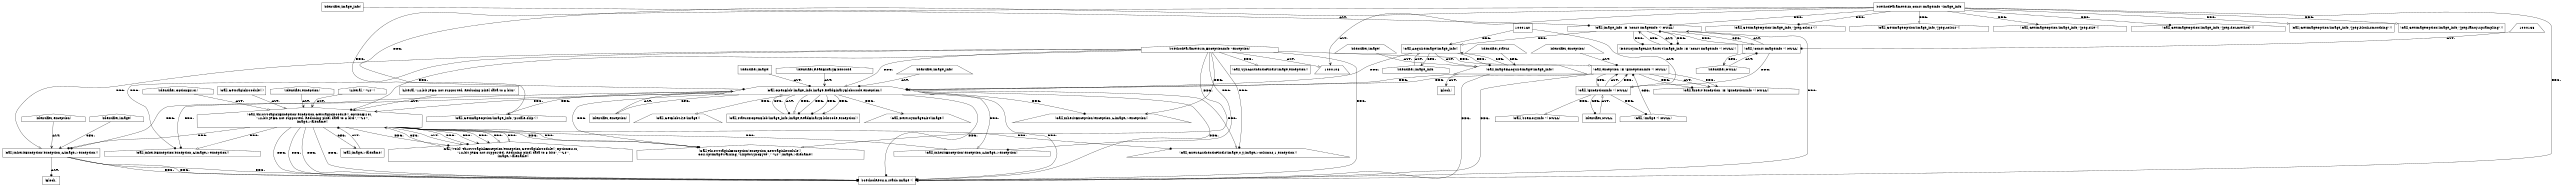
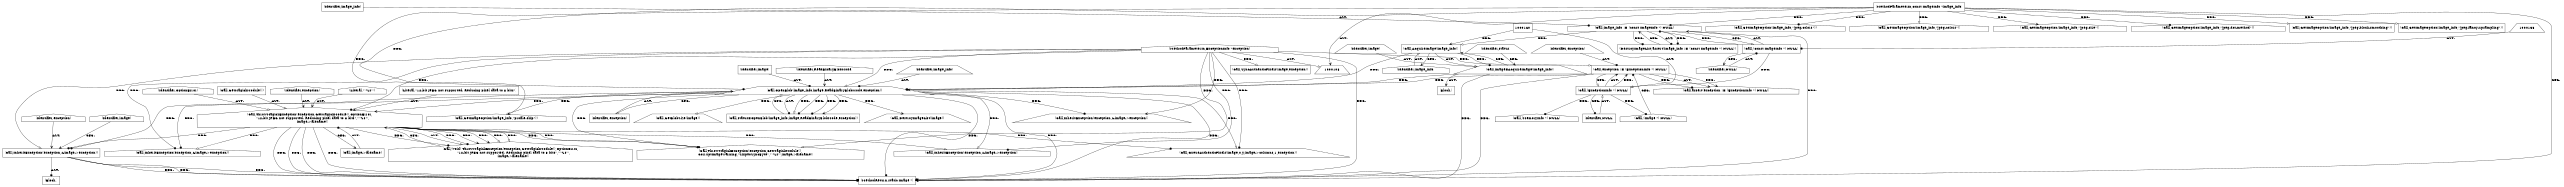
(2557, 80) -> (2557, 80)
(1569, 104) -> (1568, 104)
